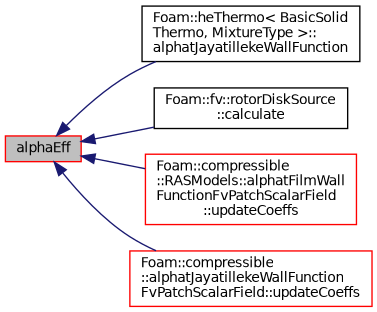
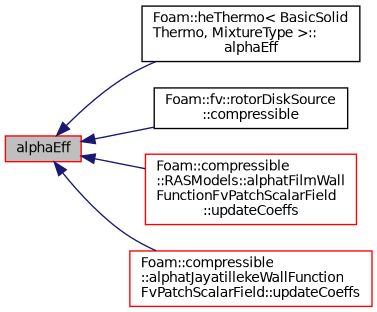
(251, 34) -> (251, 34)
(251, 108) -> (251, 108)
